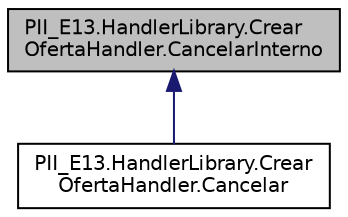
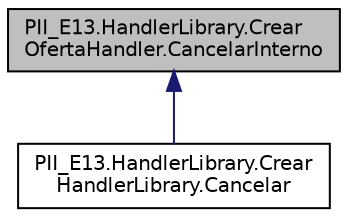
(174, 176) -> (174, 176)
